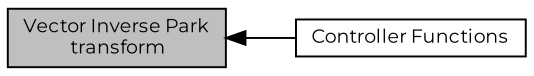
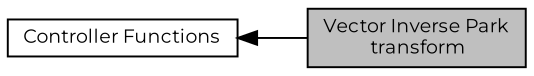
(271, 38) -> (282, 38)
